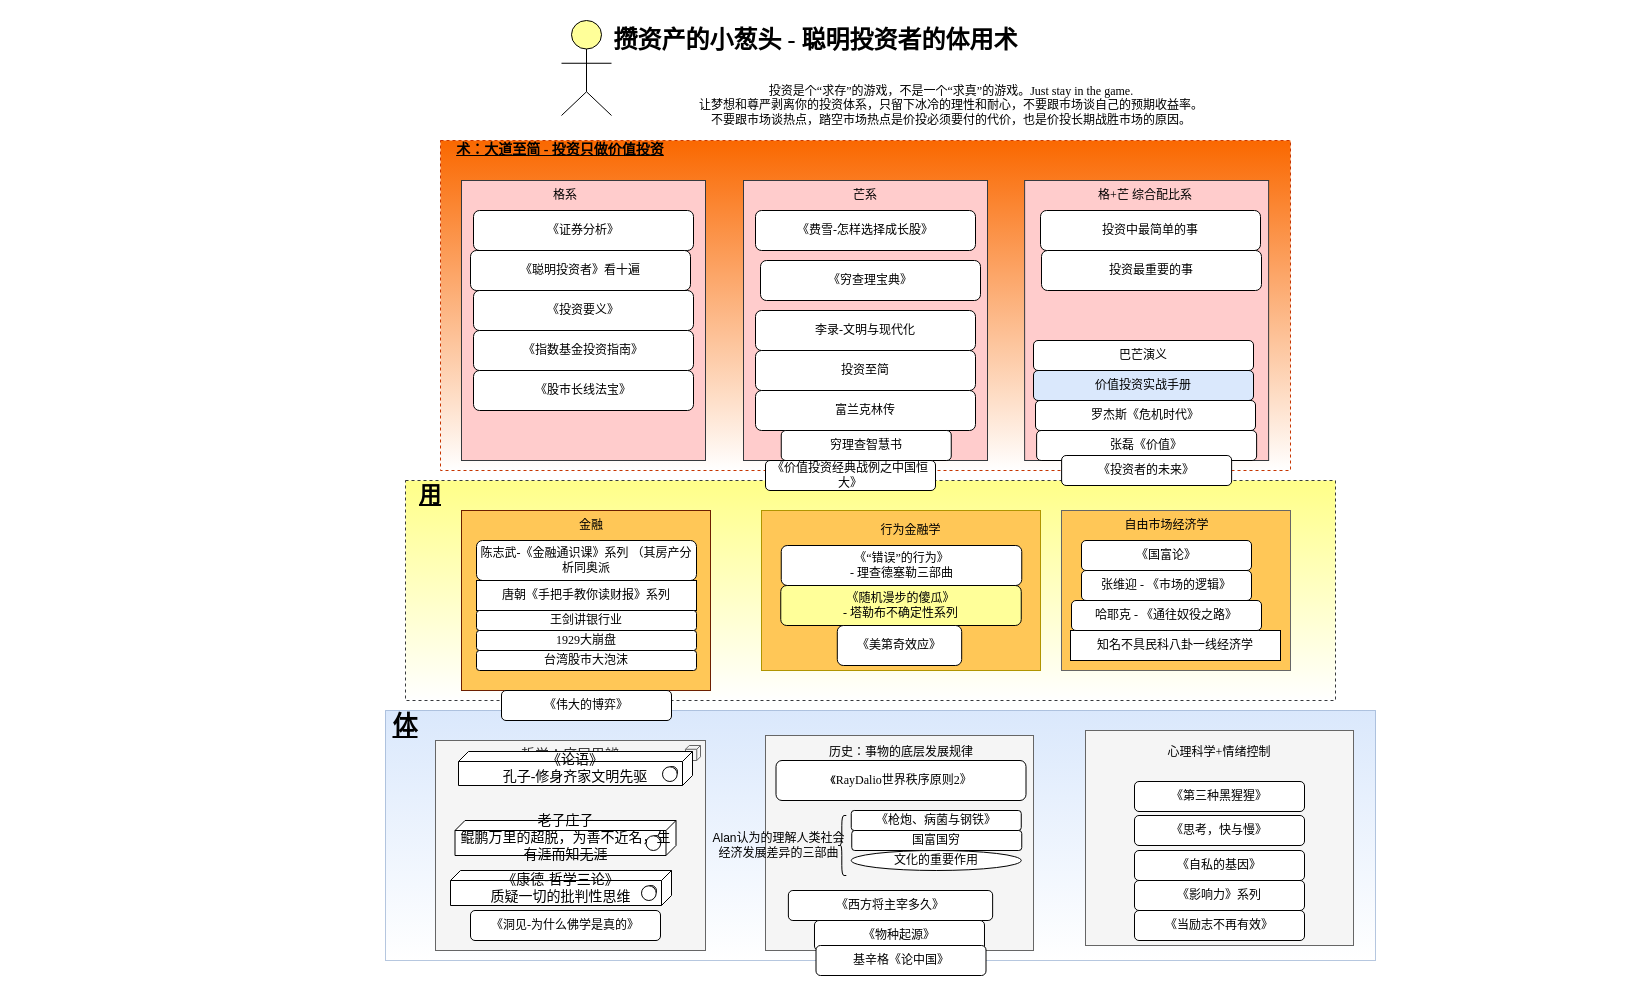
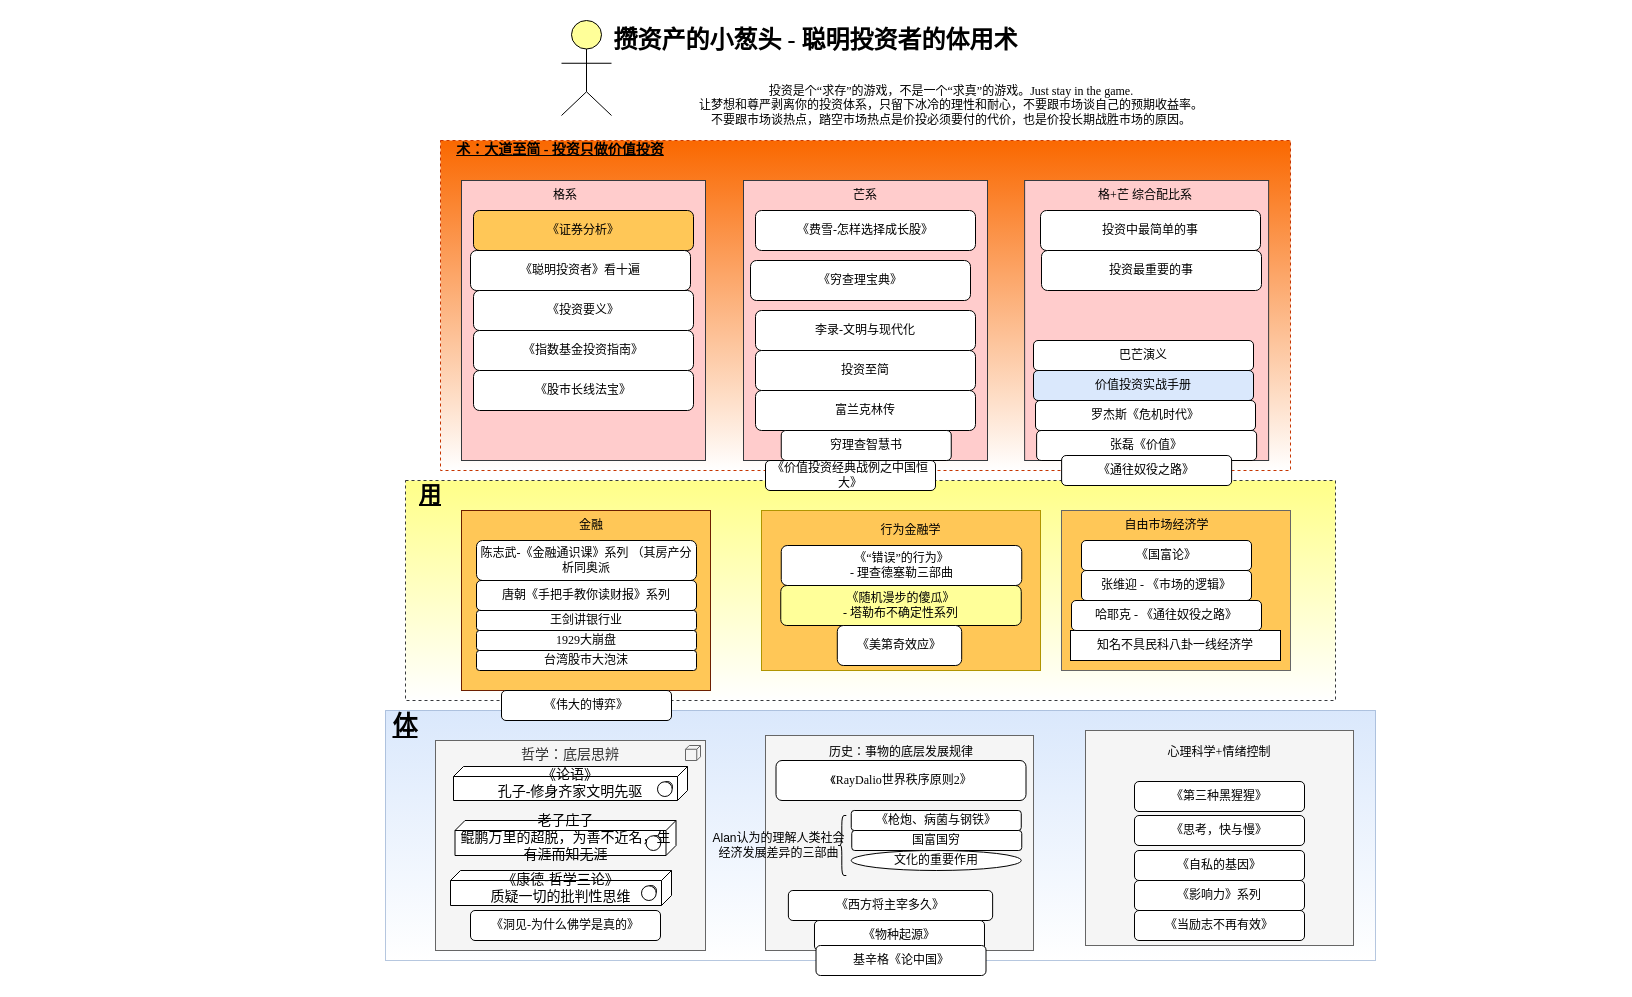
(584, 231) -> (584, 231)
(871, 281) -> (861, 281)
(1147, 471) -> (1147, 471)
(587, 596) -> (587, 596)
(576, 769) -> (571, 784)
